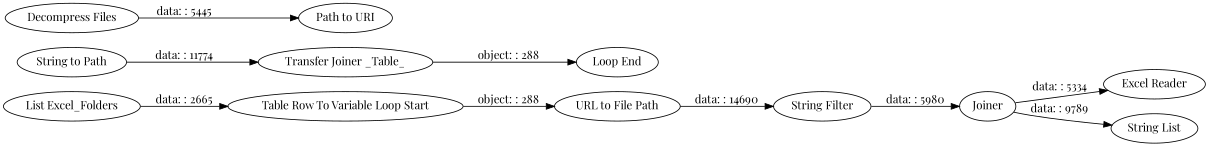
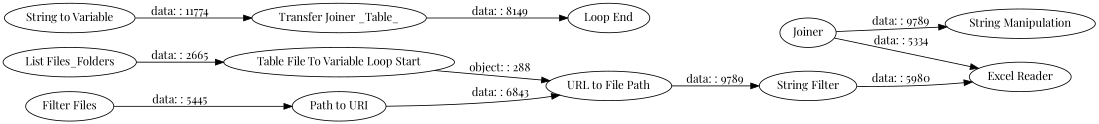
(72, 18) -> (70, 106)
(509, 56) -> (500, 12)
(72, 62) -> (70, 18)
(727, 100) -> (715, 80)
none -> (469, 104)
(72, 106) -> (70, 62)
(345, 106) -> (339, 62)
(911, 106) -> (911, 86)
(1154, 128) -> (1020, 24)
